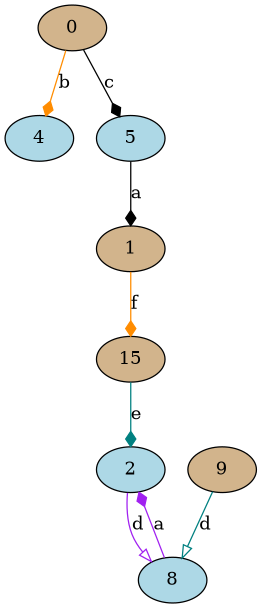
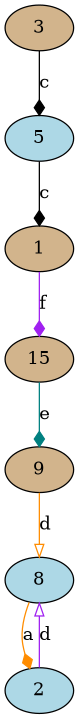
(72, 28) -> (39, 28)
(39, 138) -> none
(136, 194) -> (44, 194)
(131, 296) -> (39, 296)
(131, 407) -> (39, 407)
(200, 519) -> (39, 519)
(155, 532) -> (23, 628)
